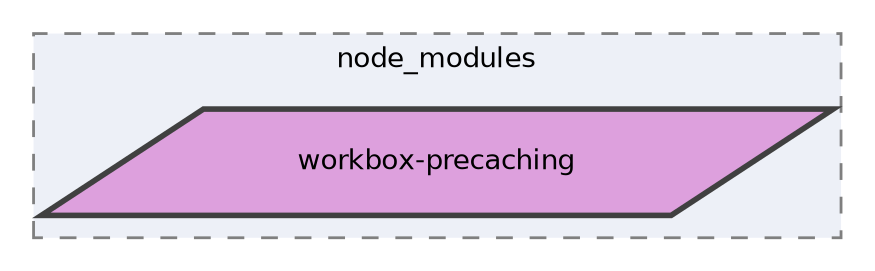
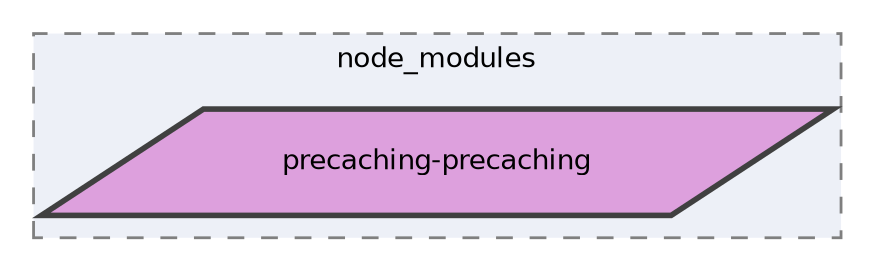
(437, 162) -> (437, 162)
